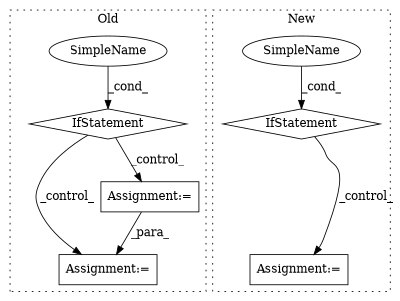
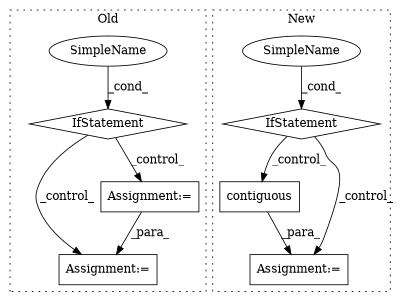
none -> (260, 197)
